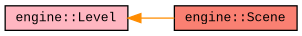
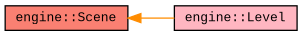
(158, 18) -> (158, 18)
